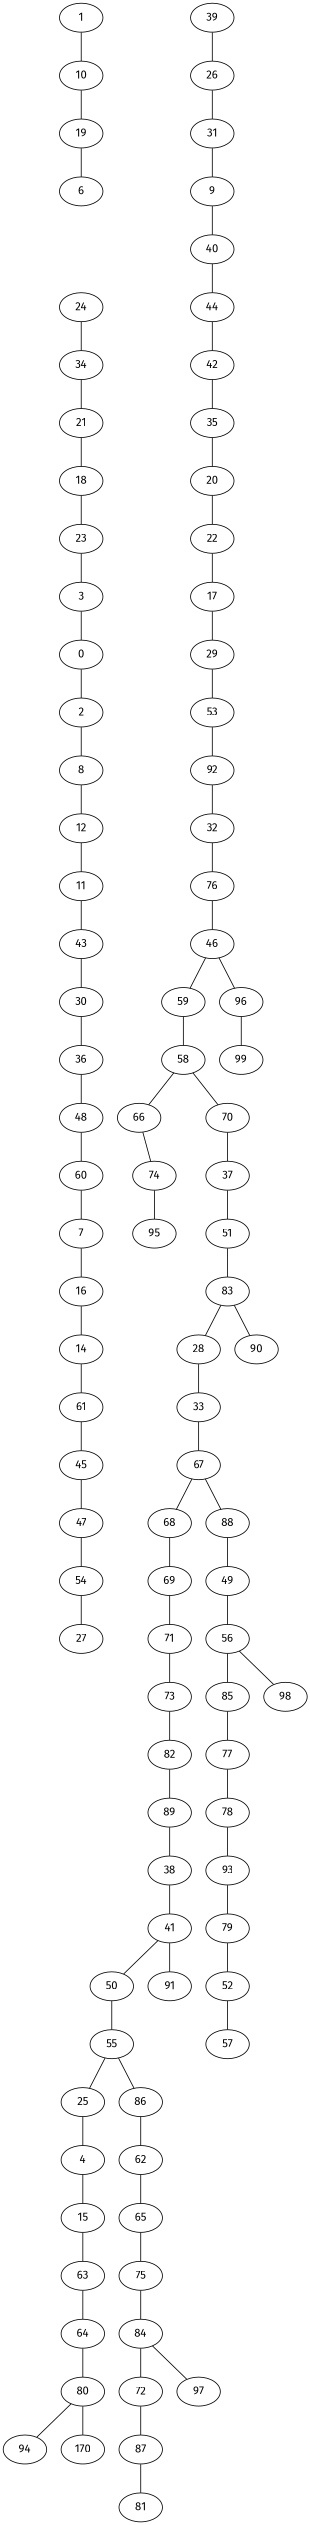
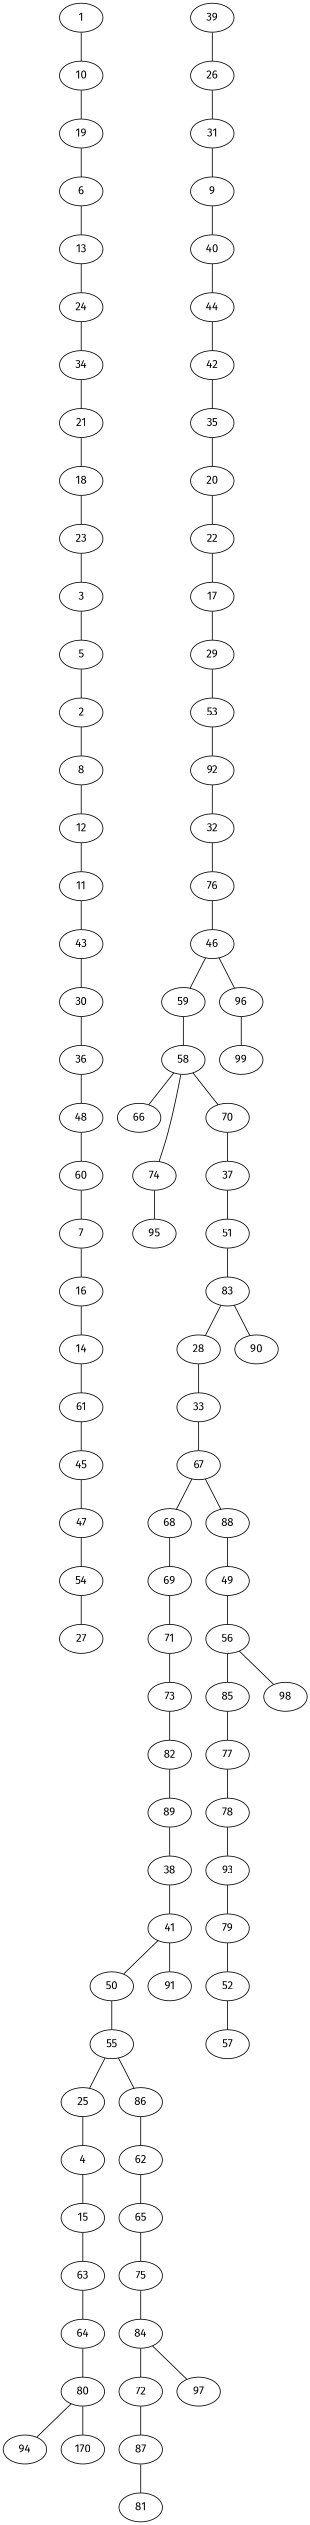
none -> (81, 249)
(81, 655) -> (81, 655)
(147, 1147) -> (172, 1118)
